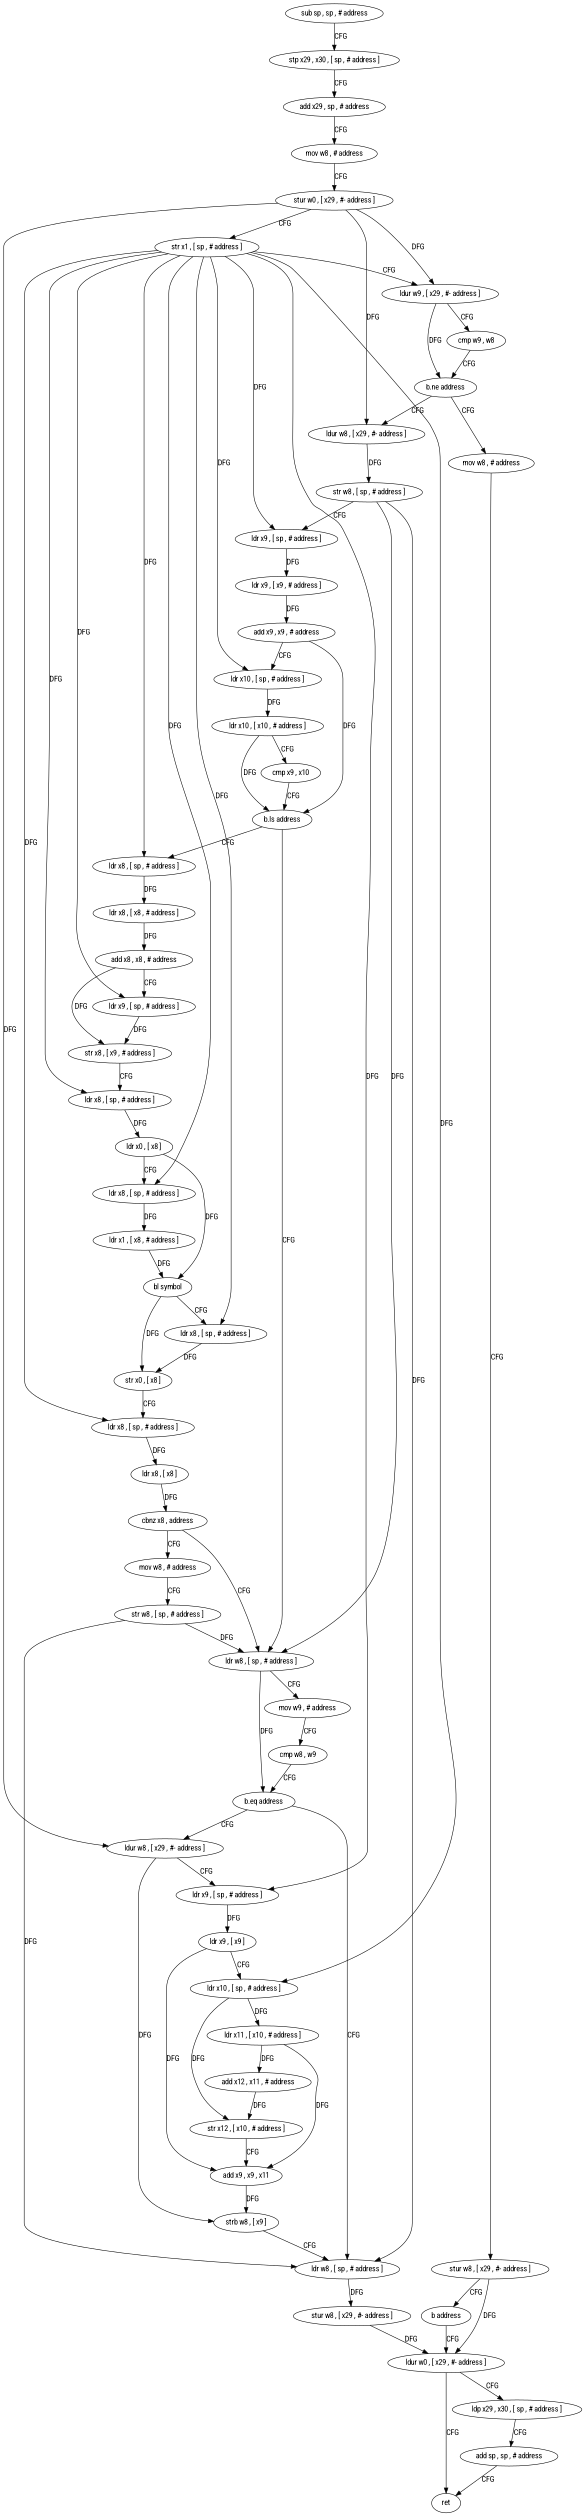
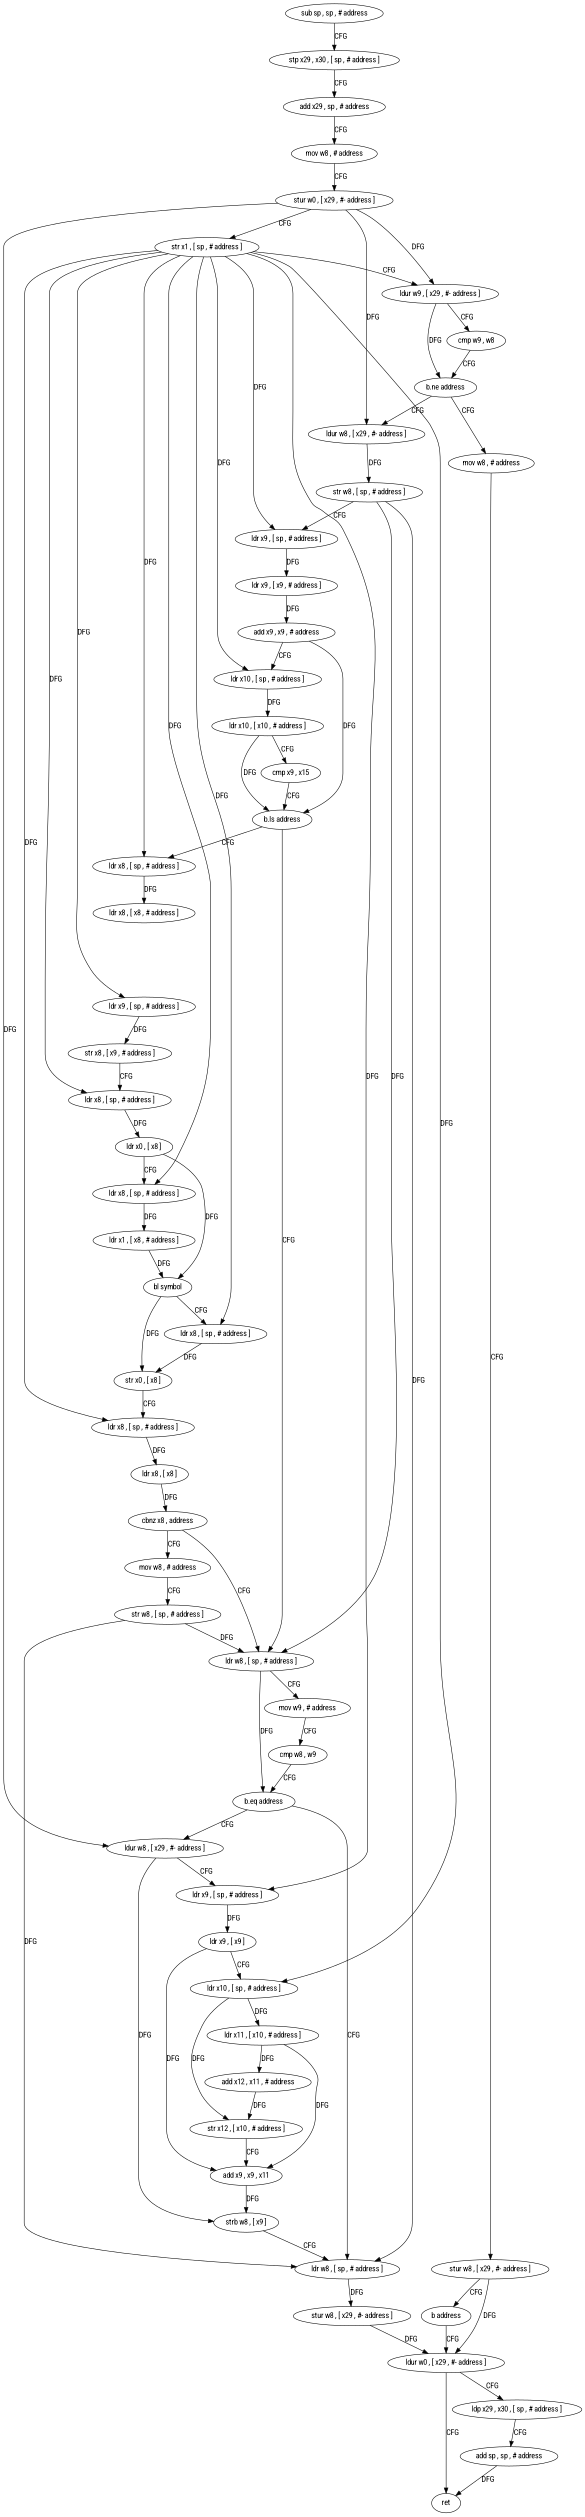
(291, 773) -> (291, 773)
(144, 960) -> none
(488, 2480) -> (488, 2480)
